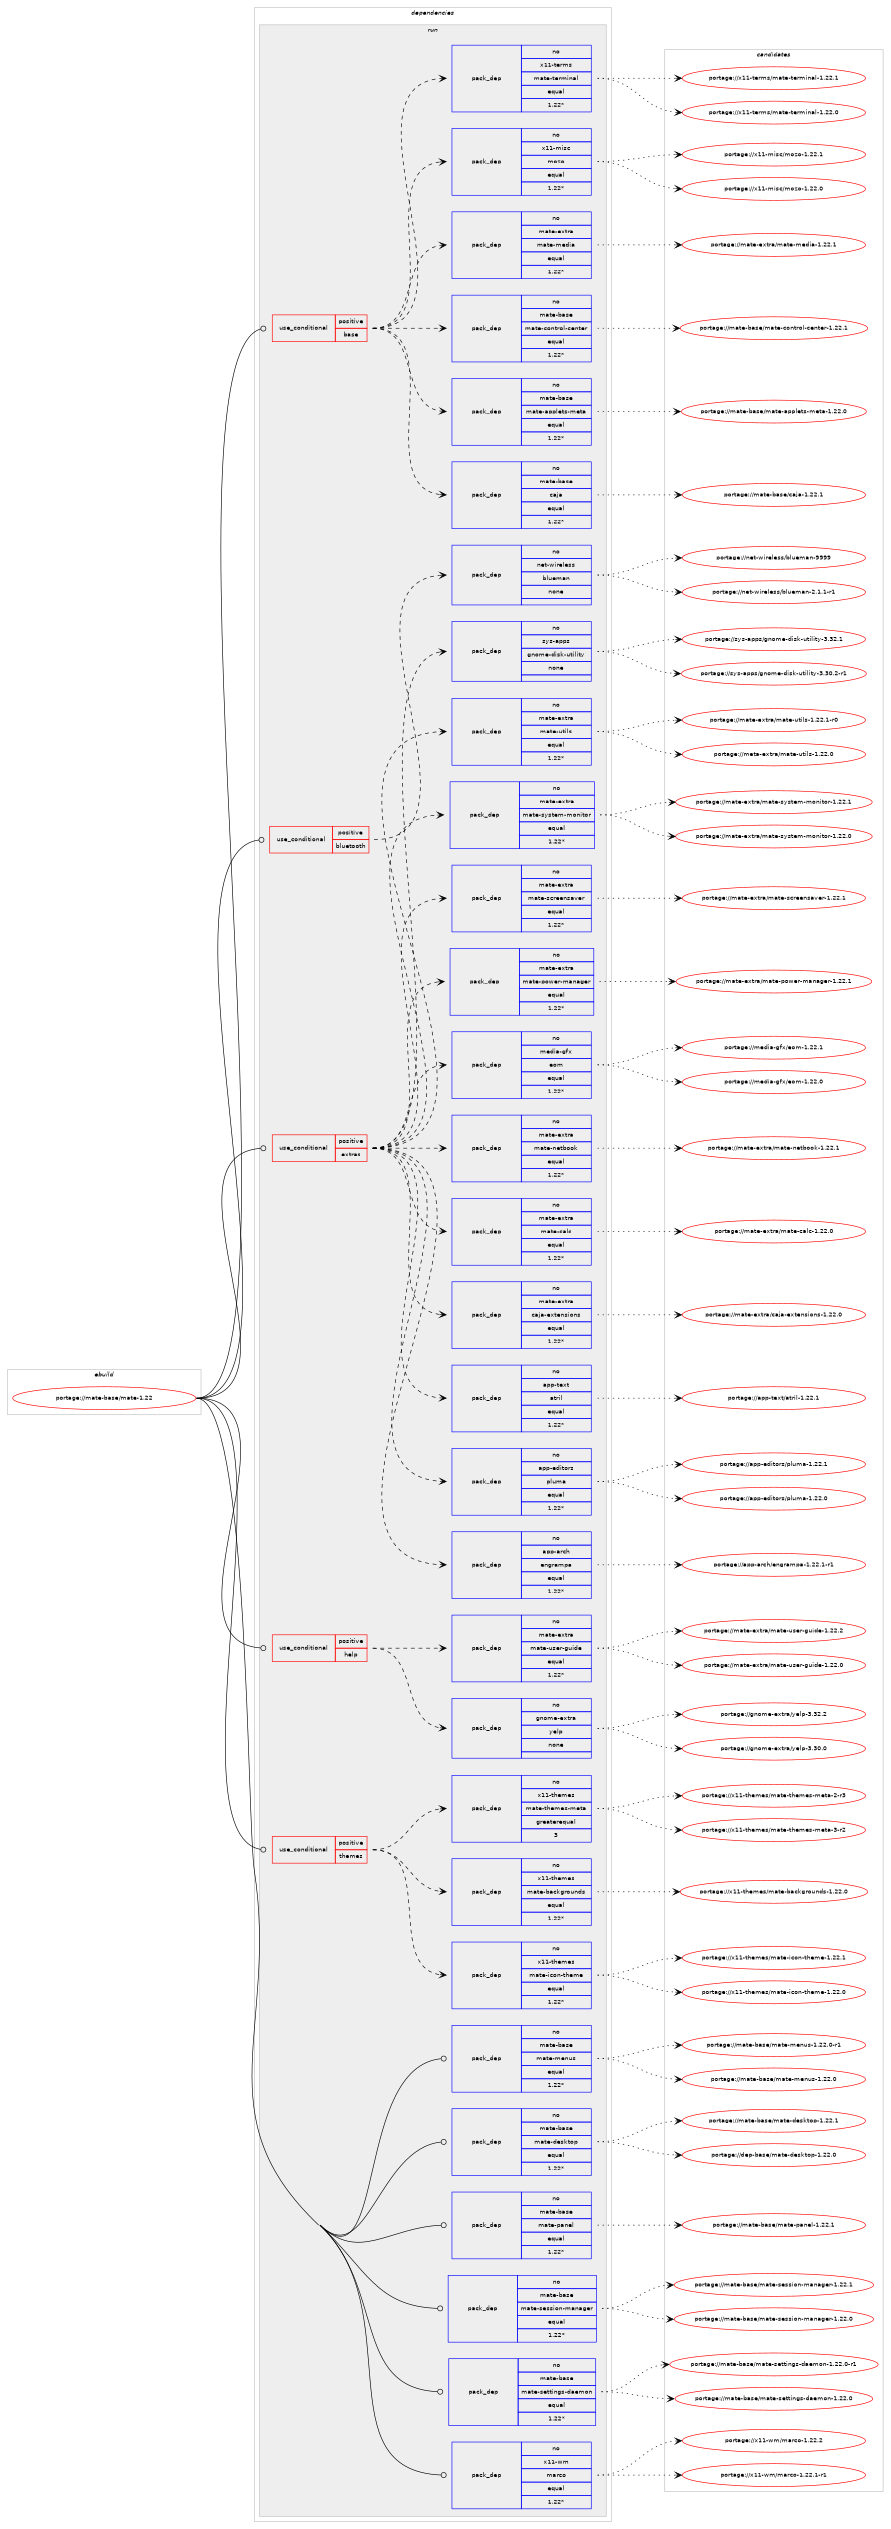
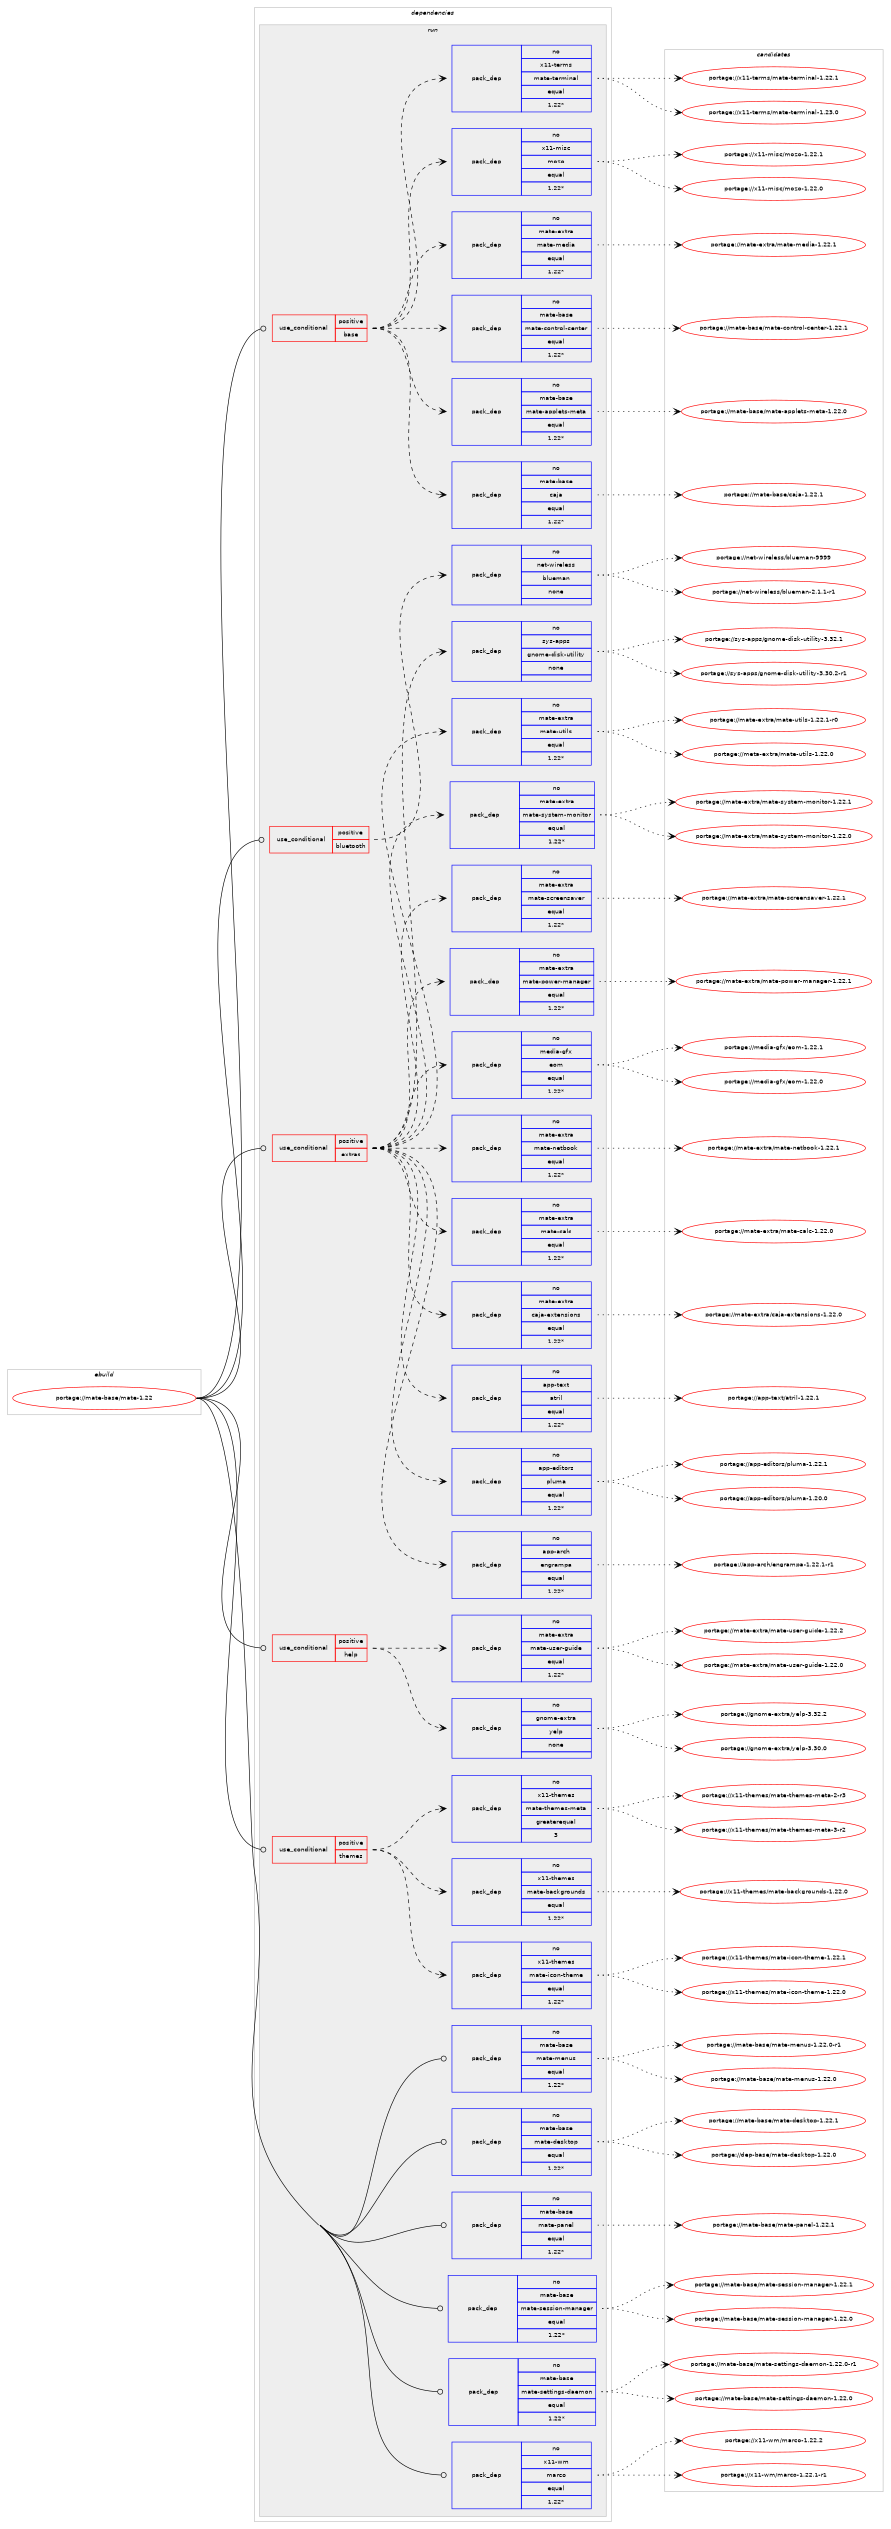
(774, 113) -> (774, 113)
(774, 1499) -> (774, 1499)
